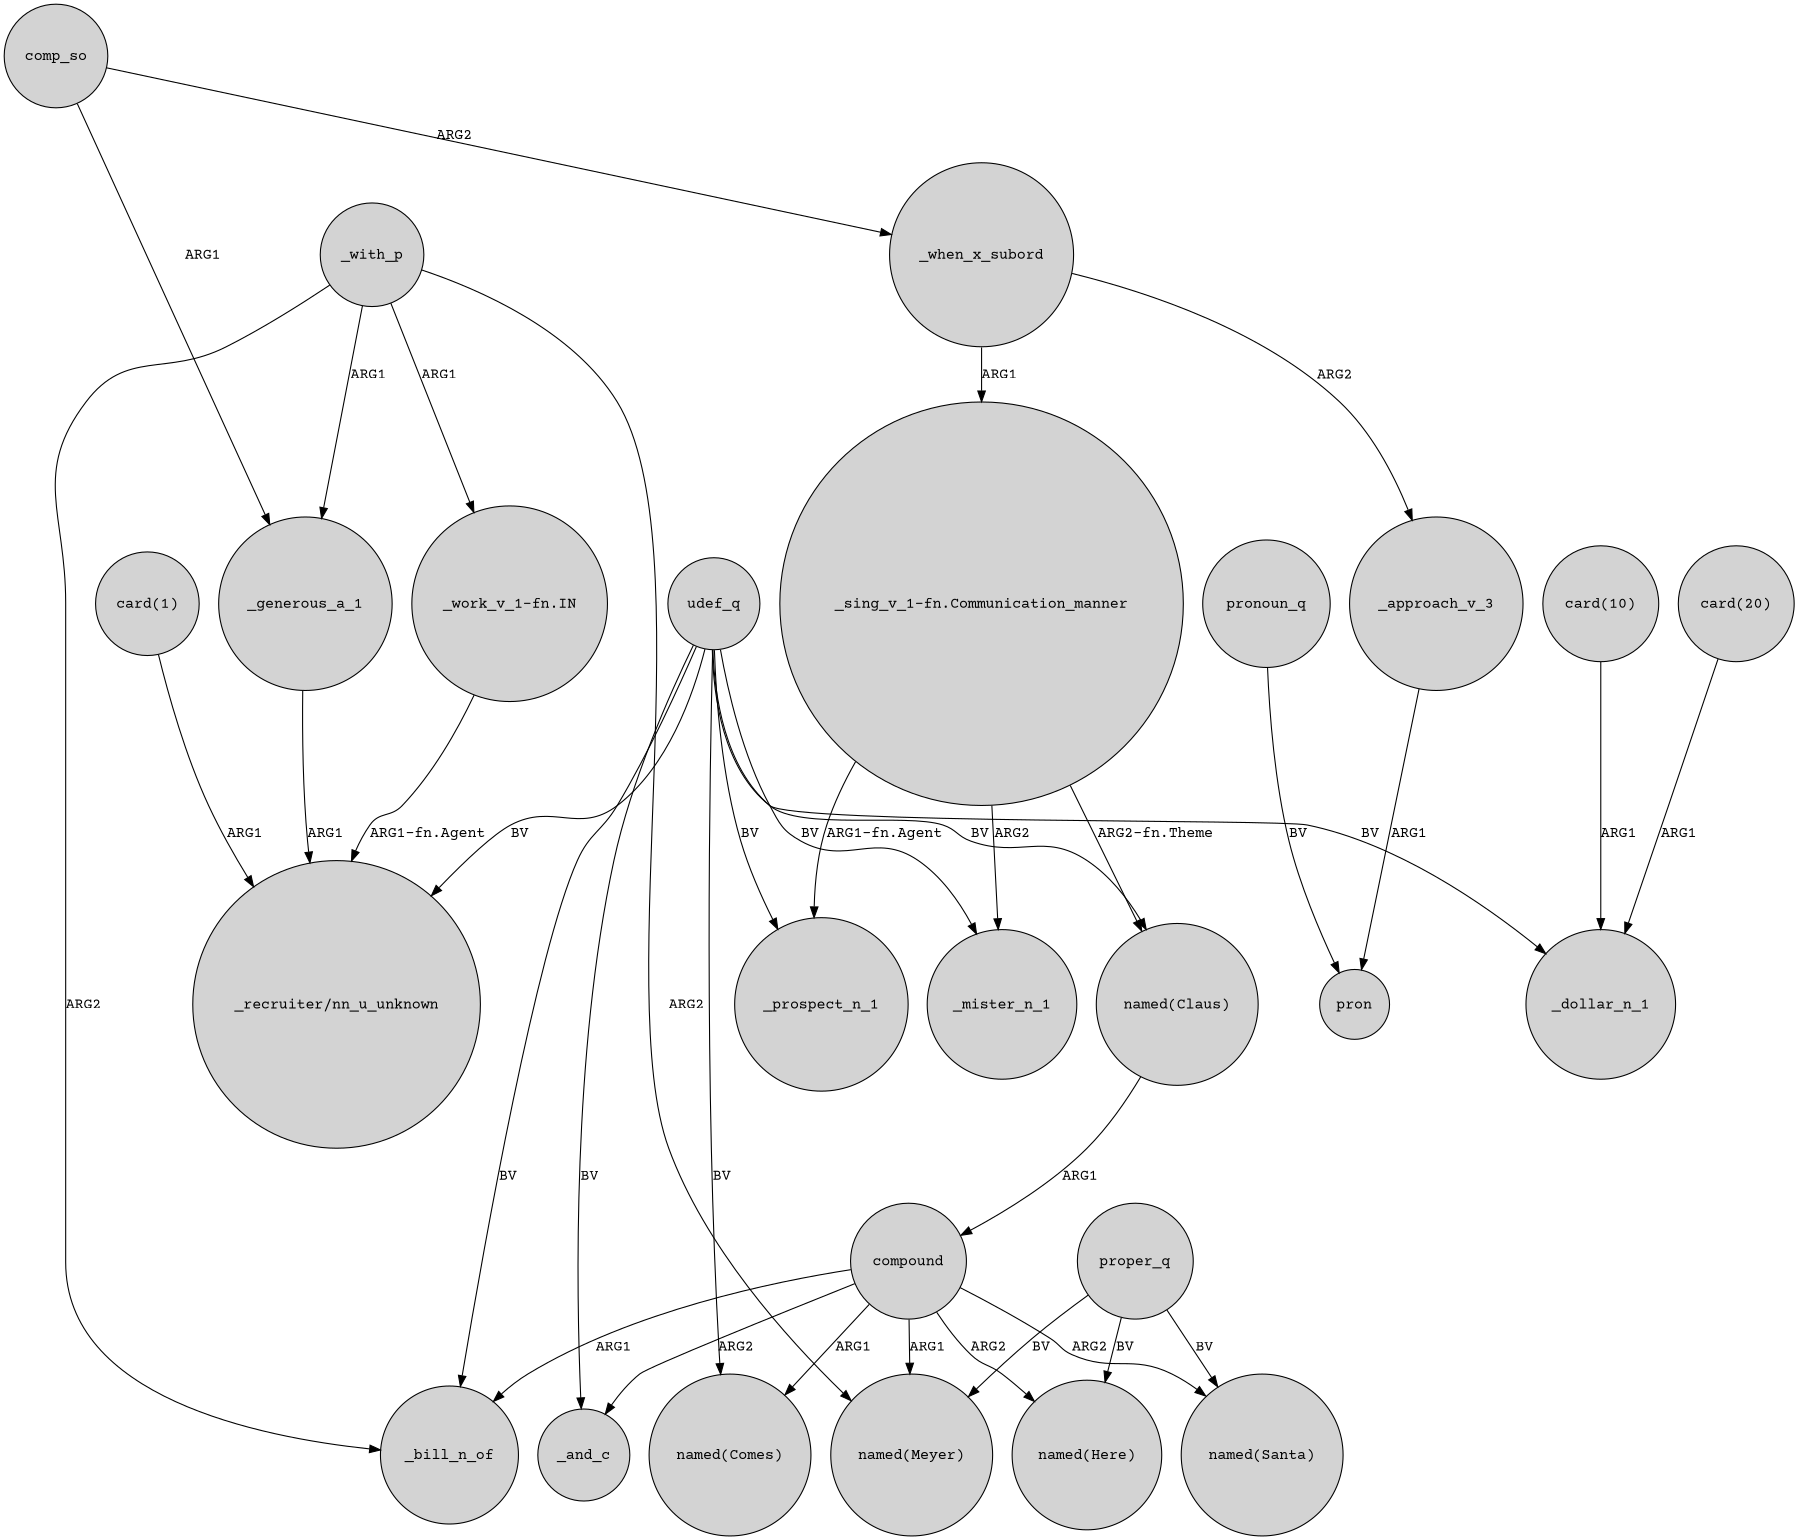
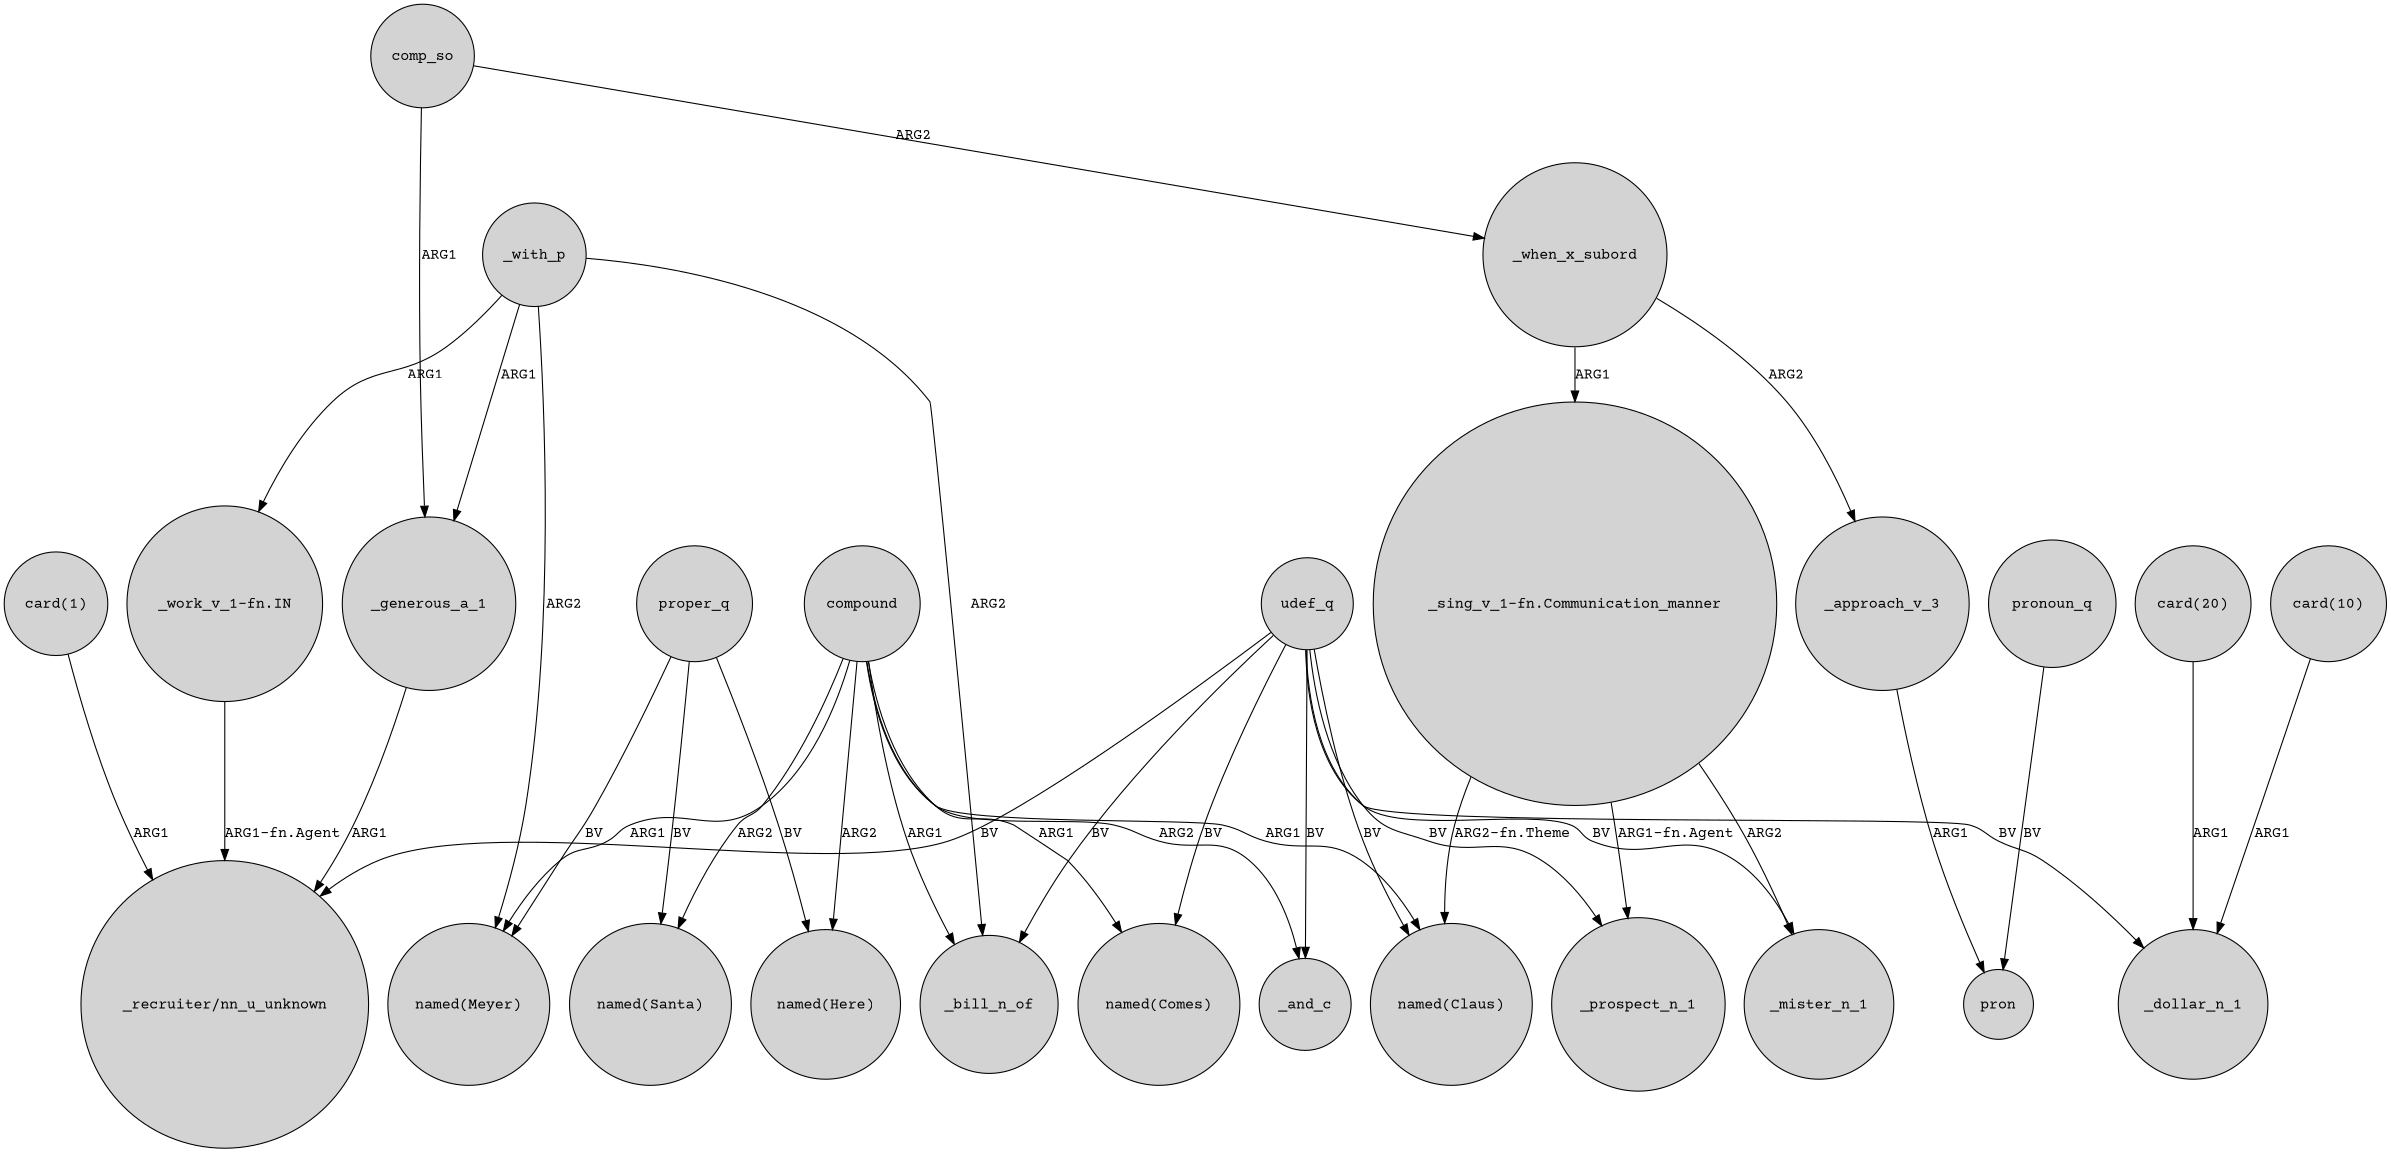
(1067, 1166) -> (1127, 821)
